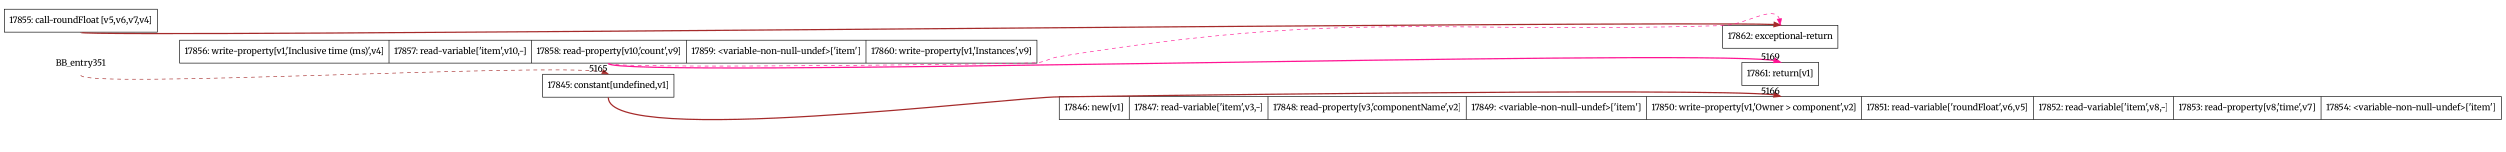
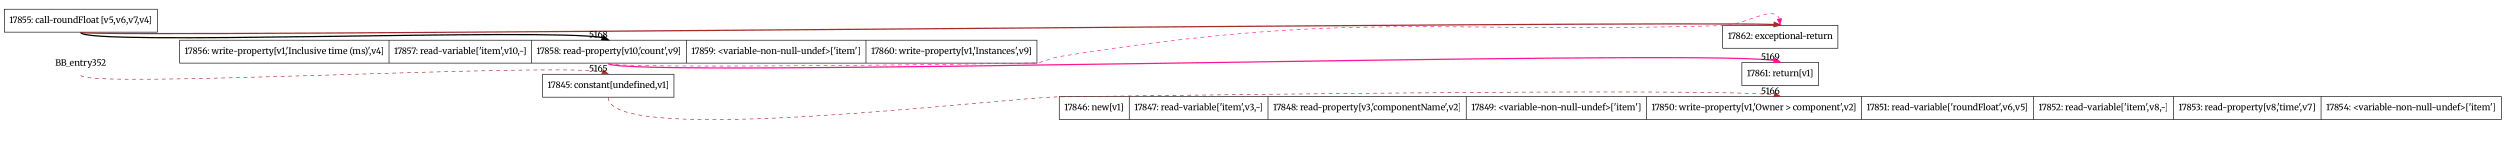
none -> (276, 37)
(81, 63) -> (81, 63)
(1188, 95) -> (1188, 95)
